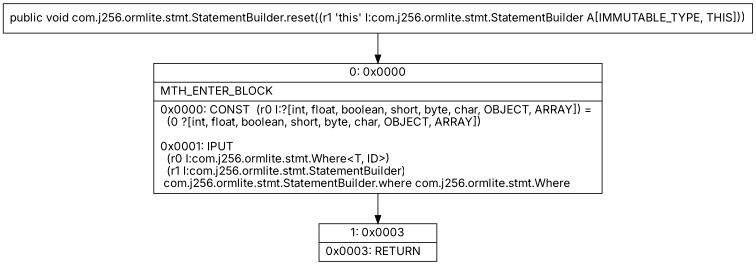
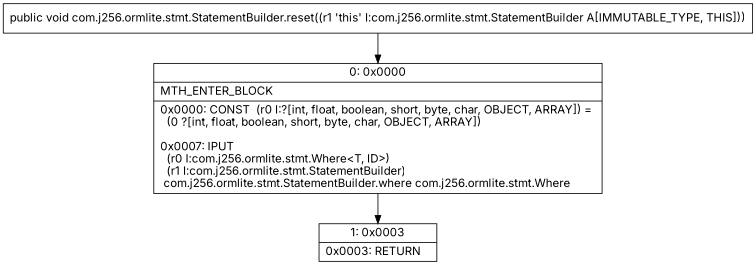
(200, 147) -> (200, 147)
